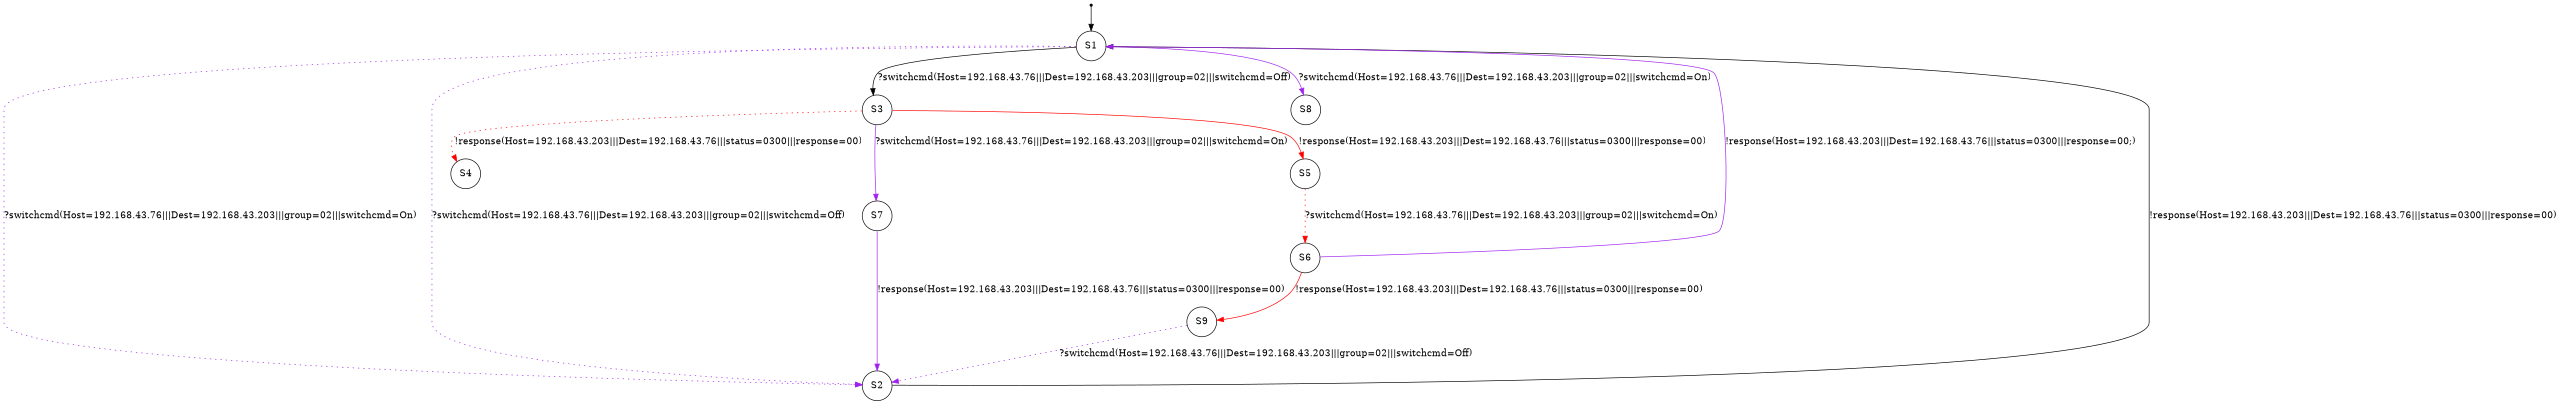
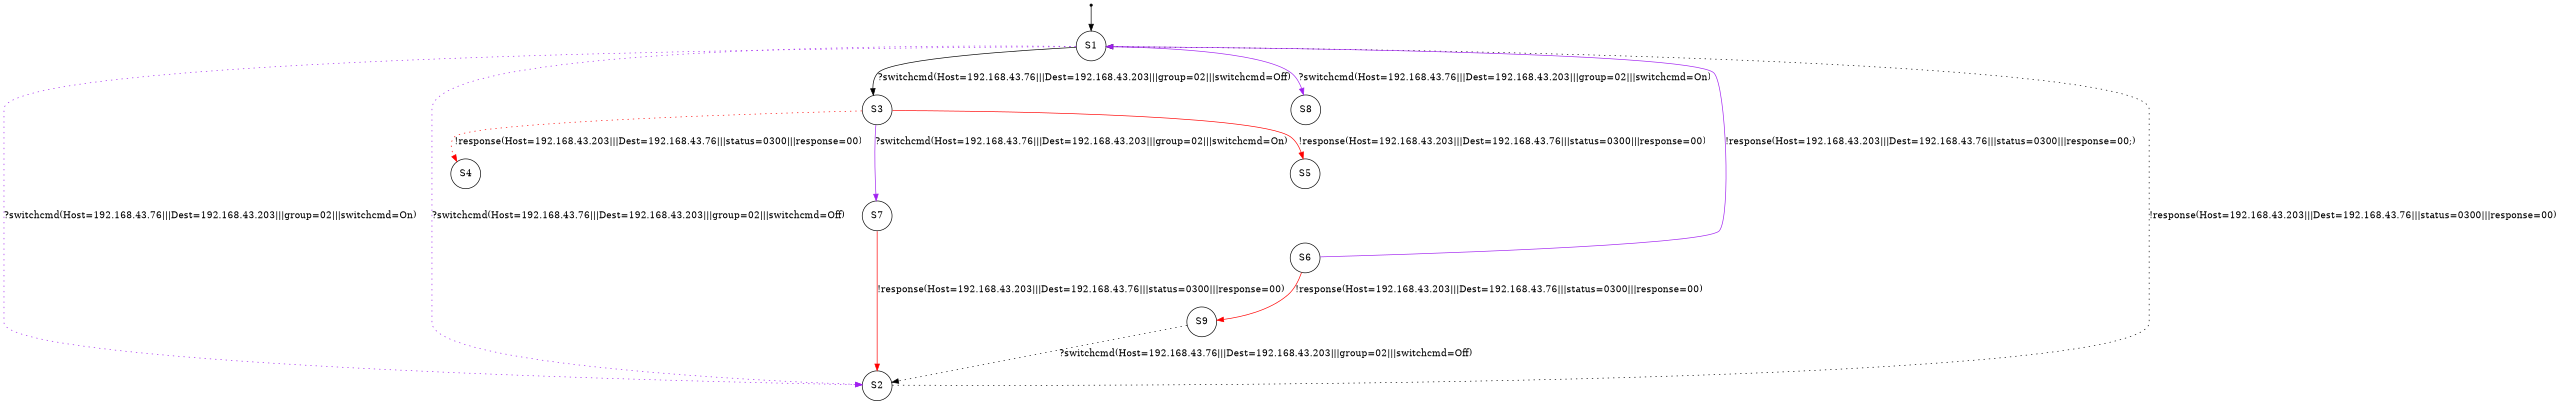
(1305, 212) -> none
(877, 298) -> (877, 298)
(2146, 324) -> (2146, 324)
(1043, 353) -> (1043, 353)
